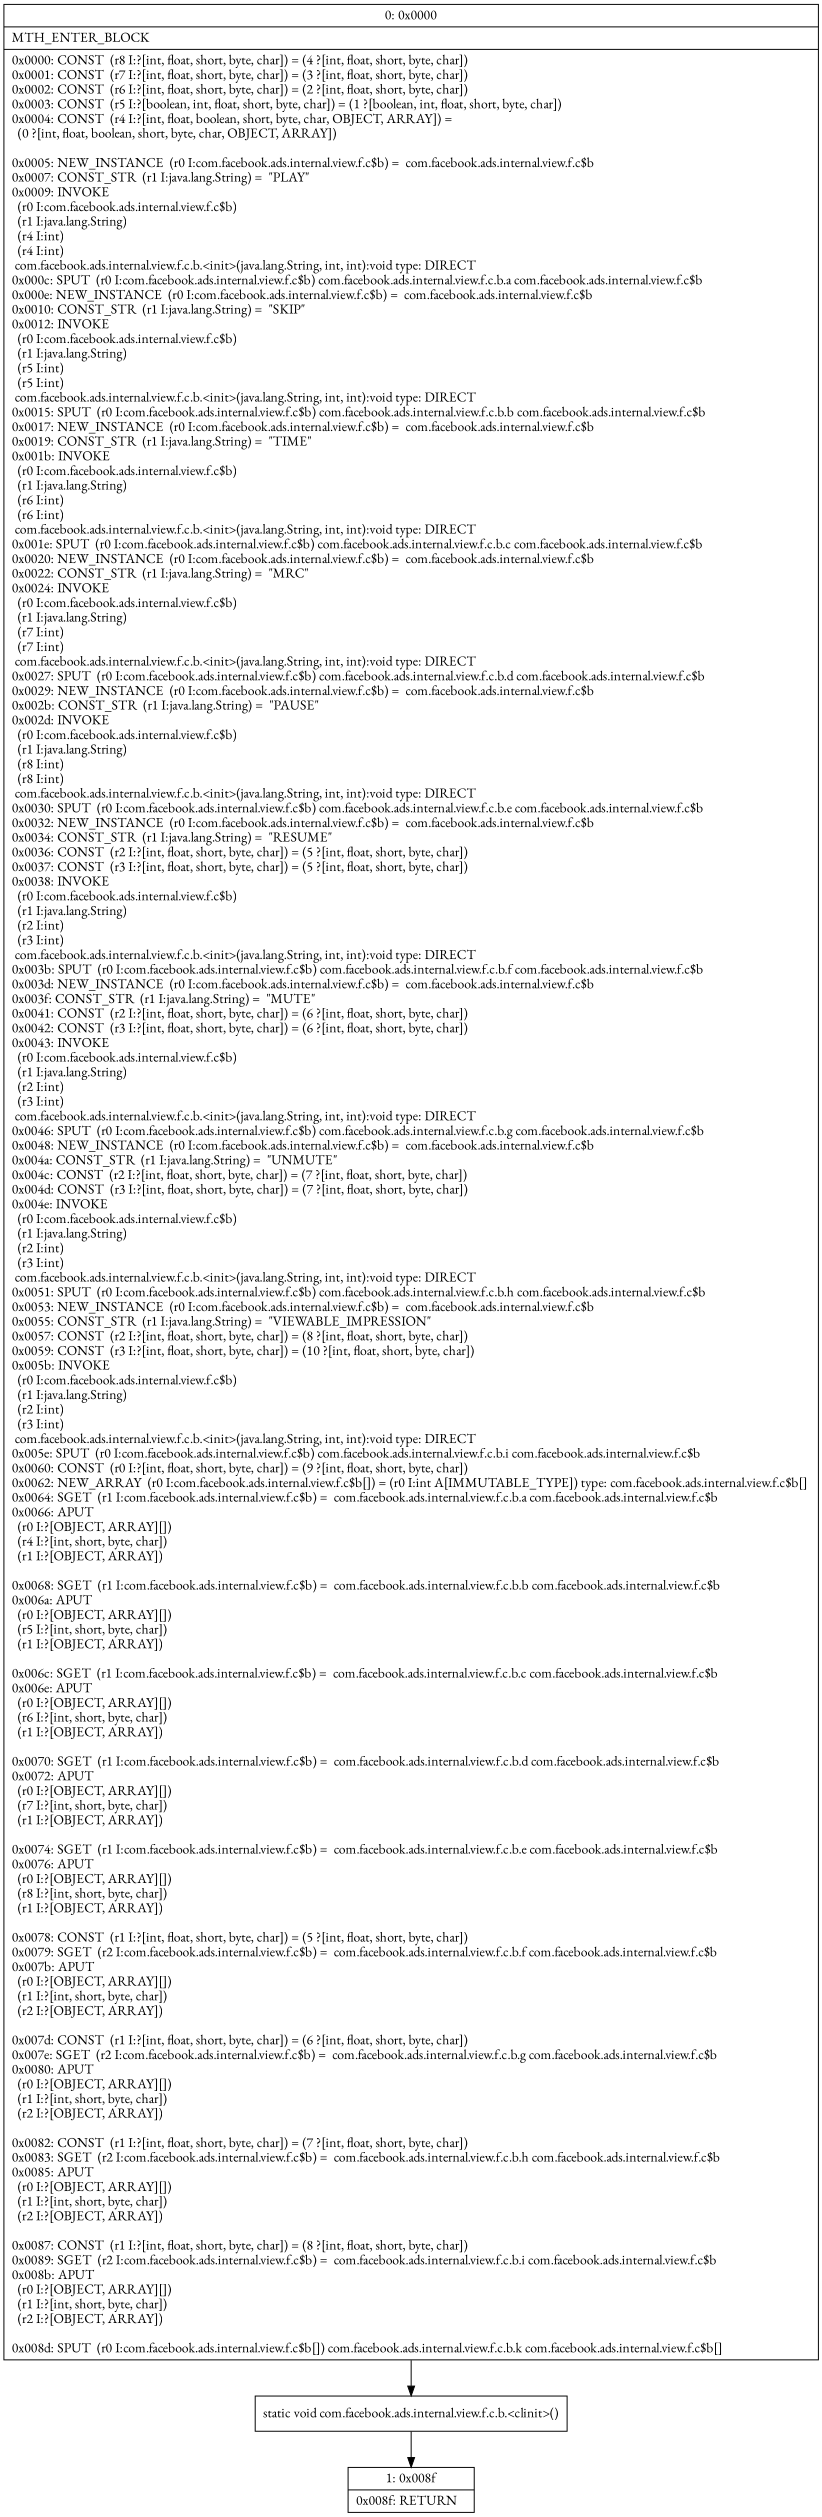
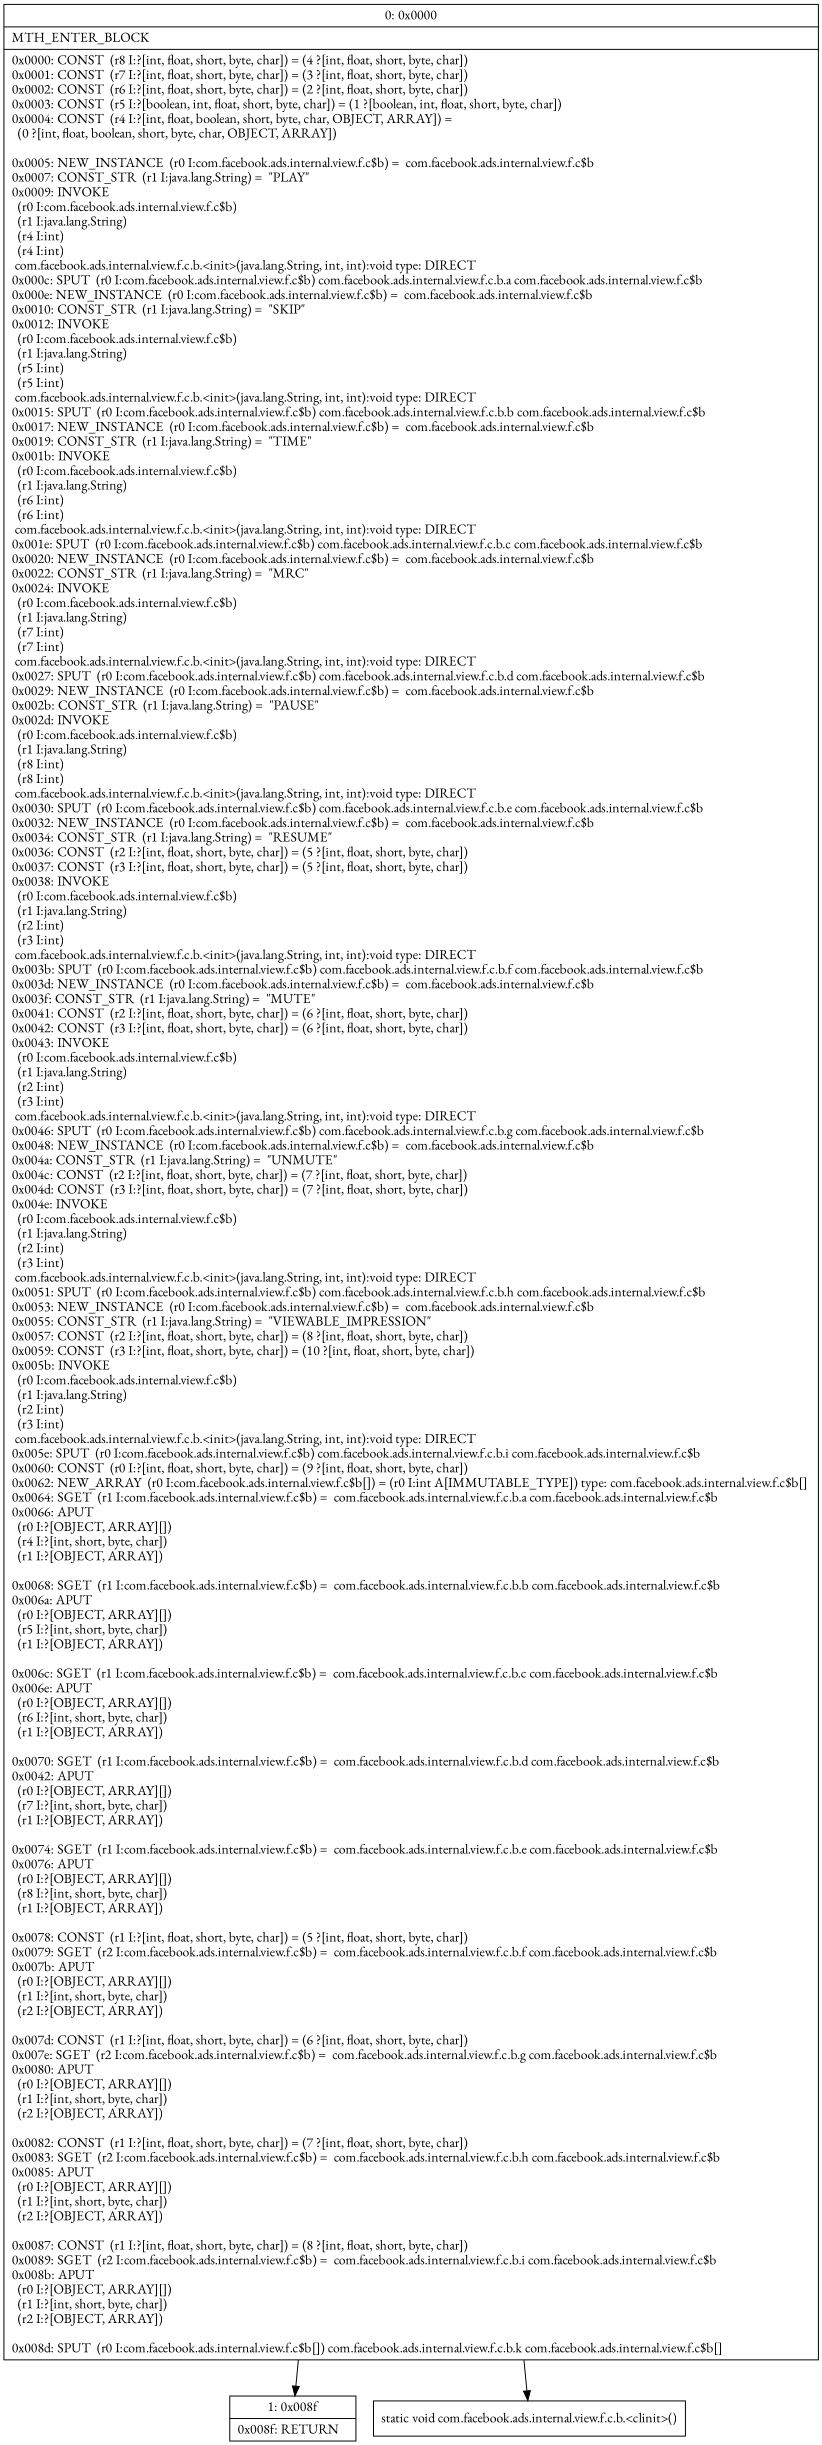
(56, 1776) -> (56, 1776)
(411, 2445) -> (297, 2373)
